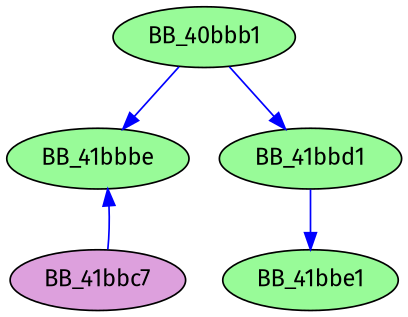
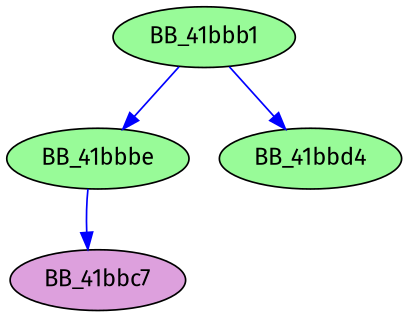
(204, 37) -> (204, 37)
(310, 159) -> (310, 159)
(109, 228) -> (87, 211)
(310, 280) -> none
